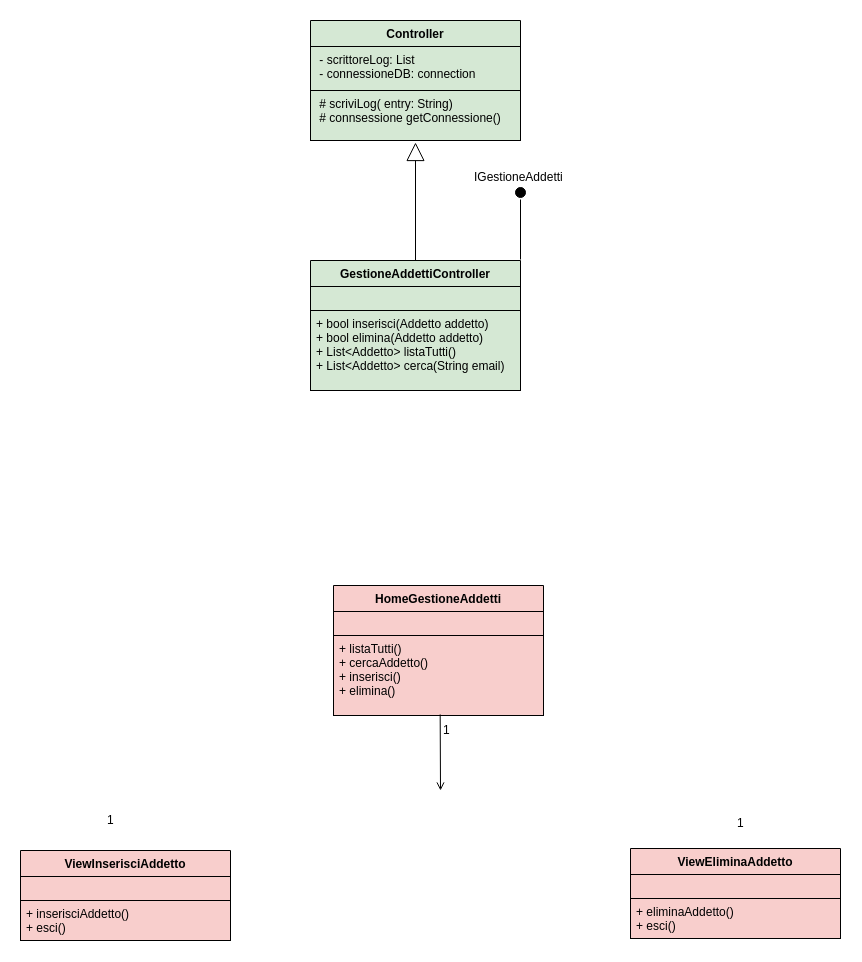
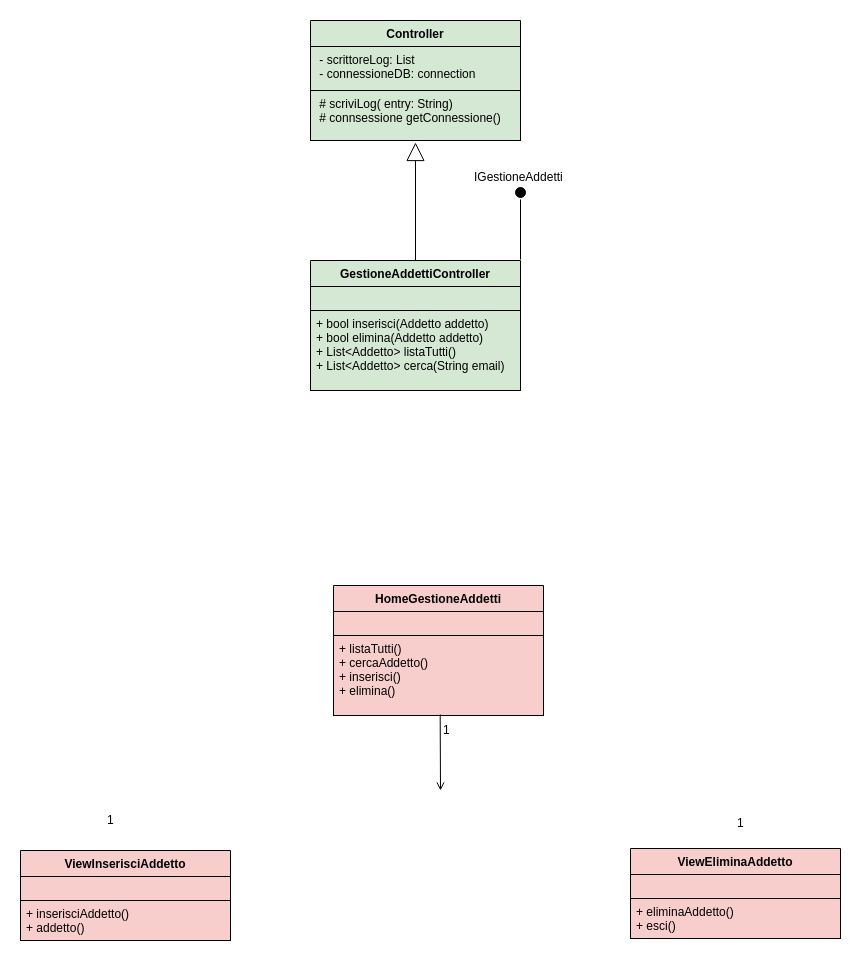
(87, 914) -> (87, 914)
